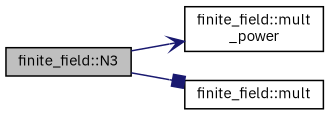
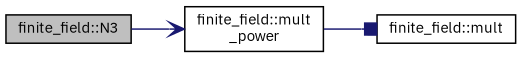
(150, 76) -> (343, 29)
